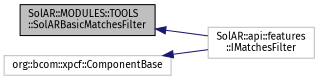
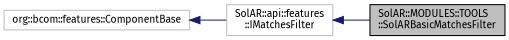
(187, 33) -> (357, 20)
(88, 65) -> (97, 20)
